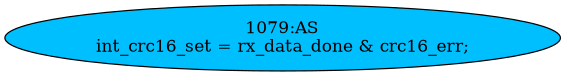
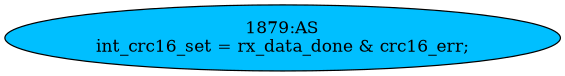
(283, 38) -> (283, 38)
